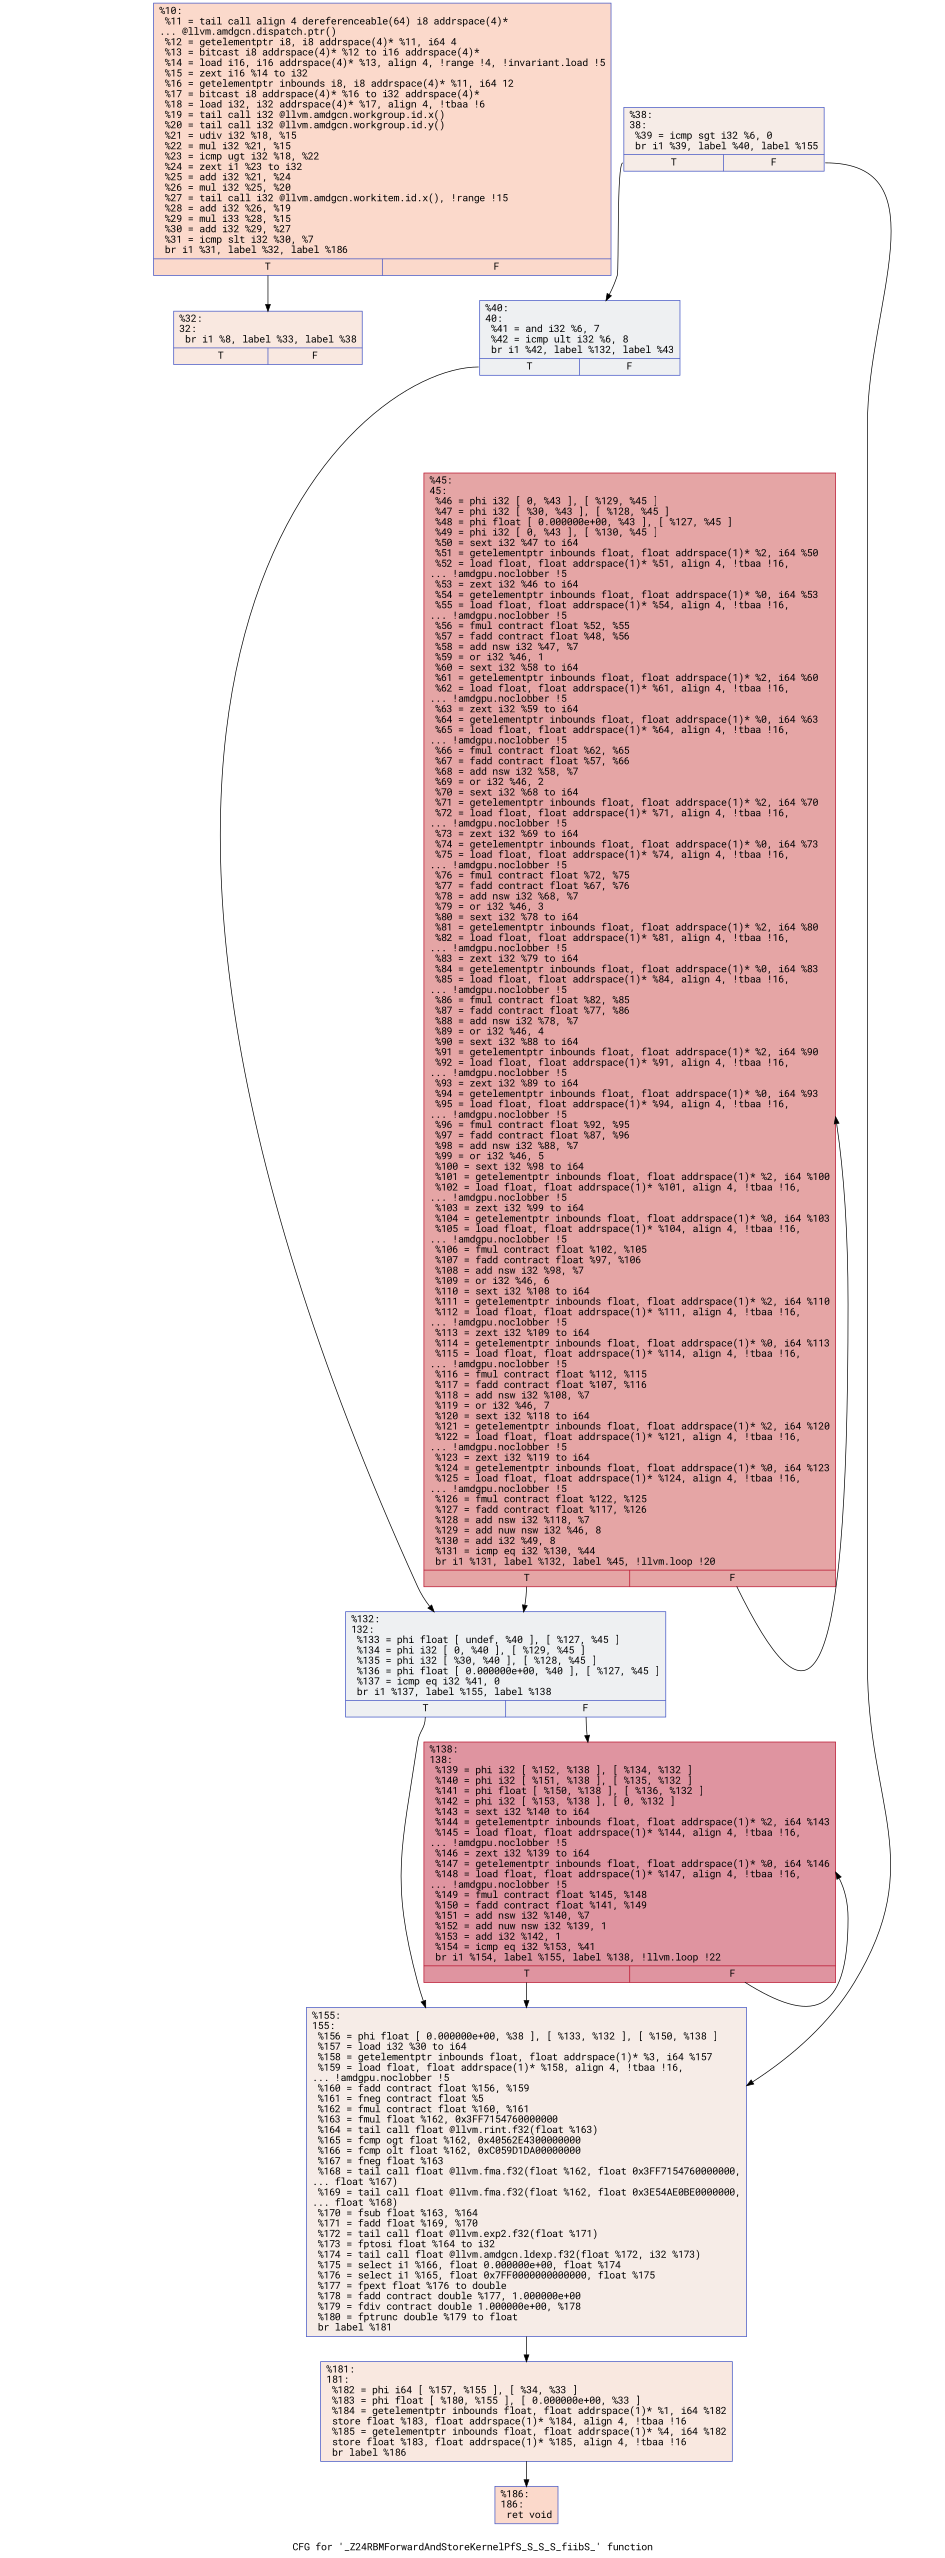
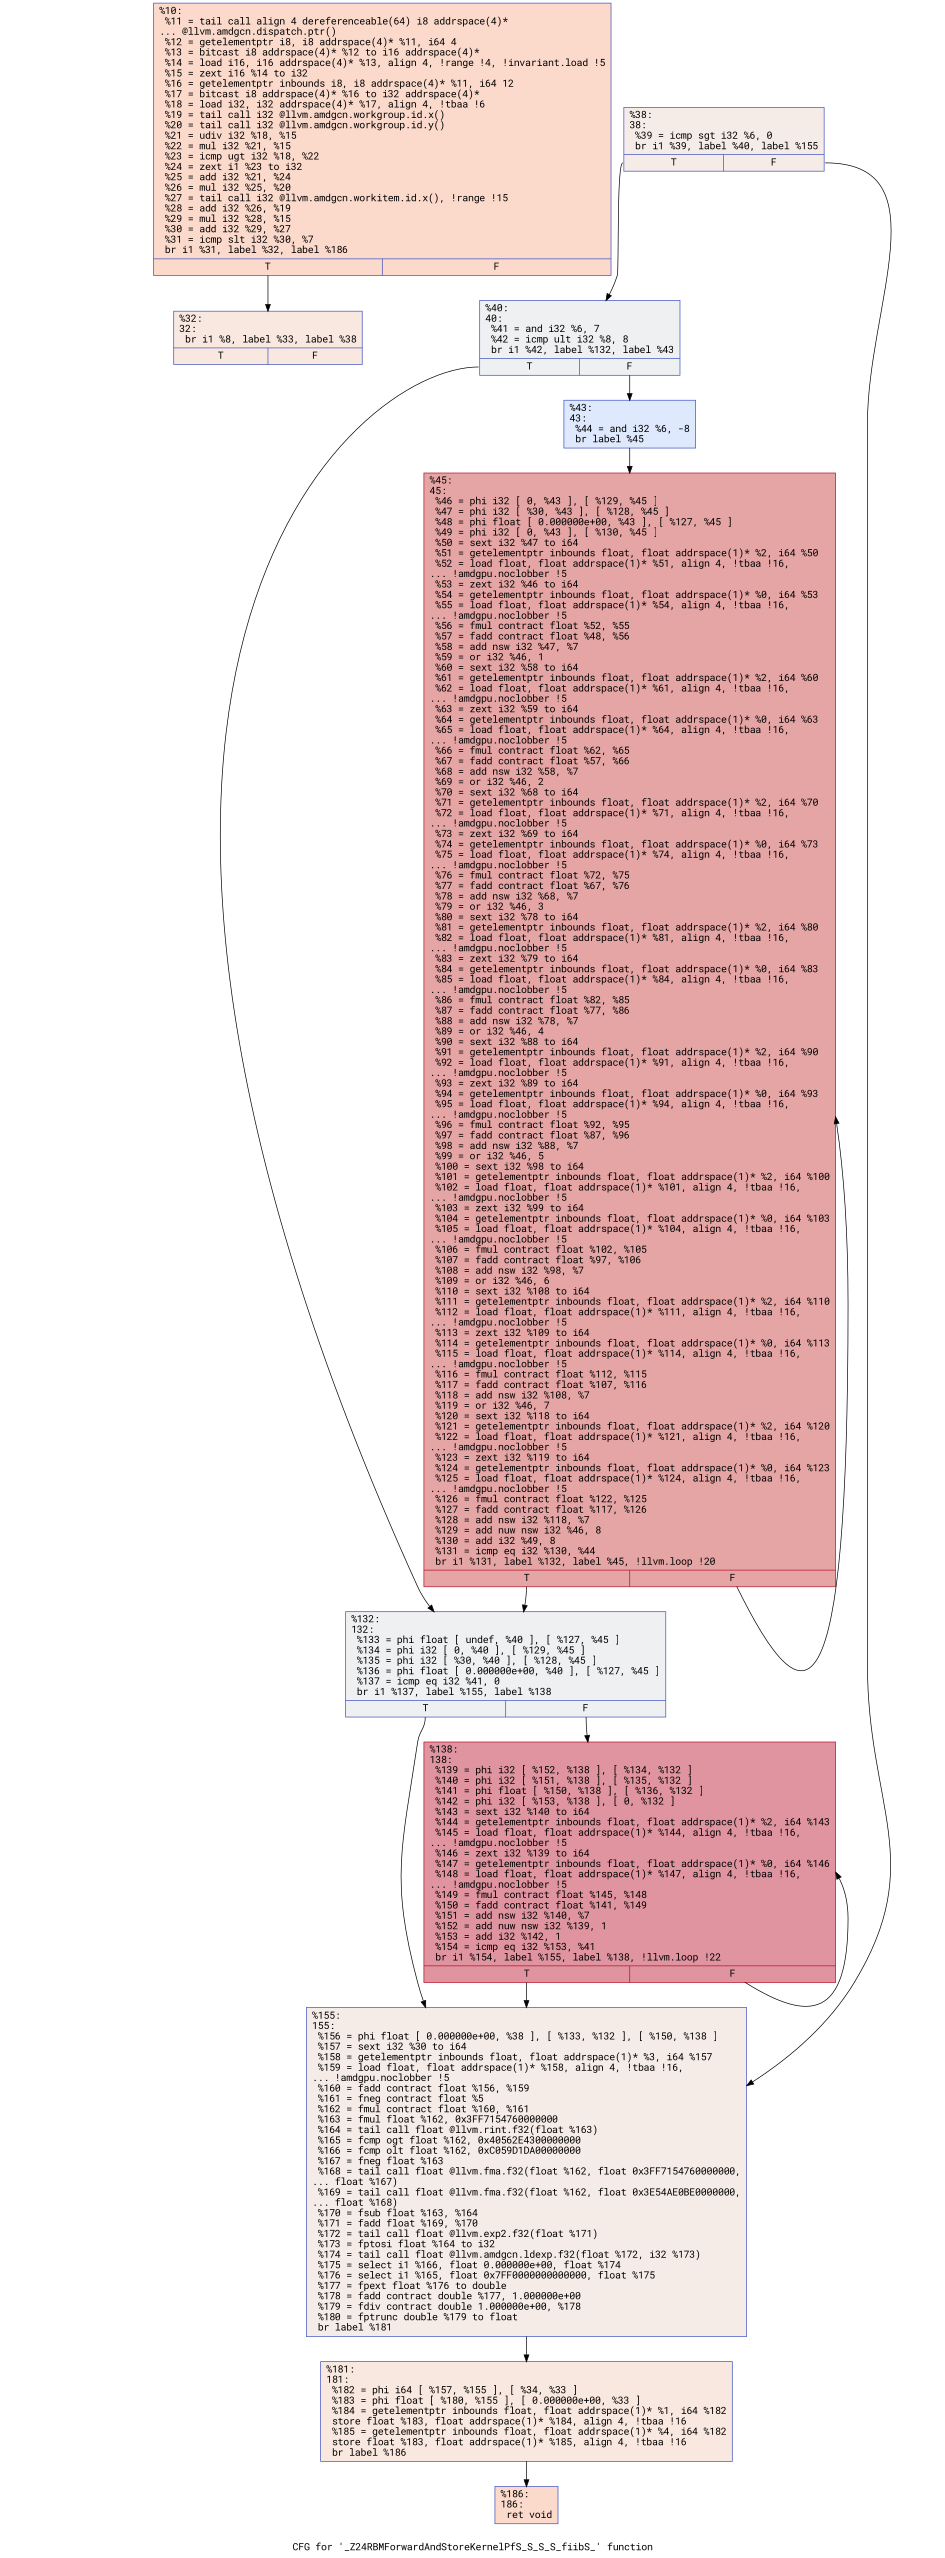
(225, 219) -> (225, 219)
(557, 340) -> (557, 340)
none -> (630, 424)
(389, 2047) -> (389, 2047)
